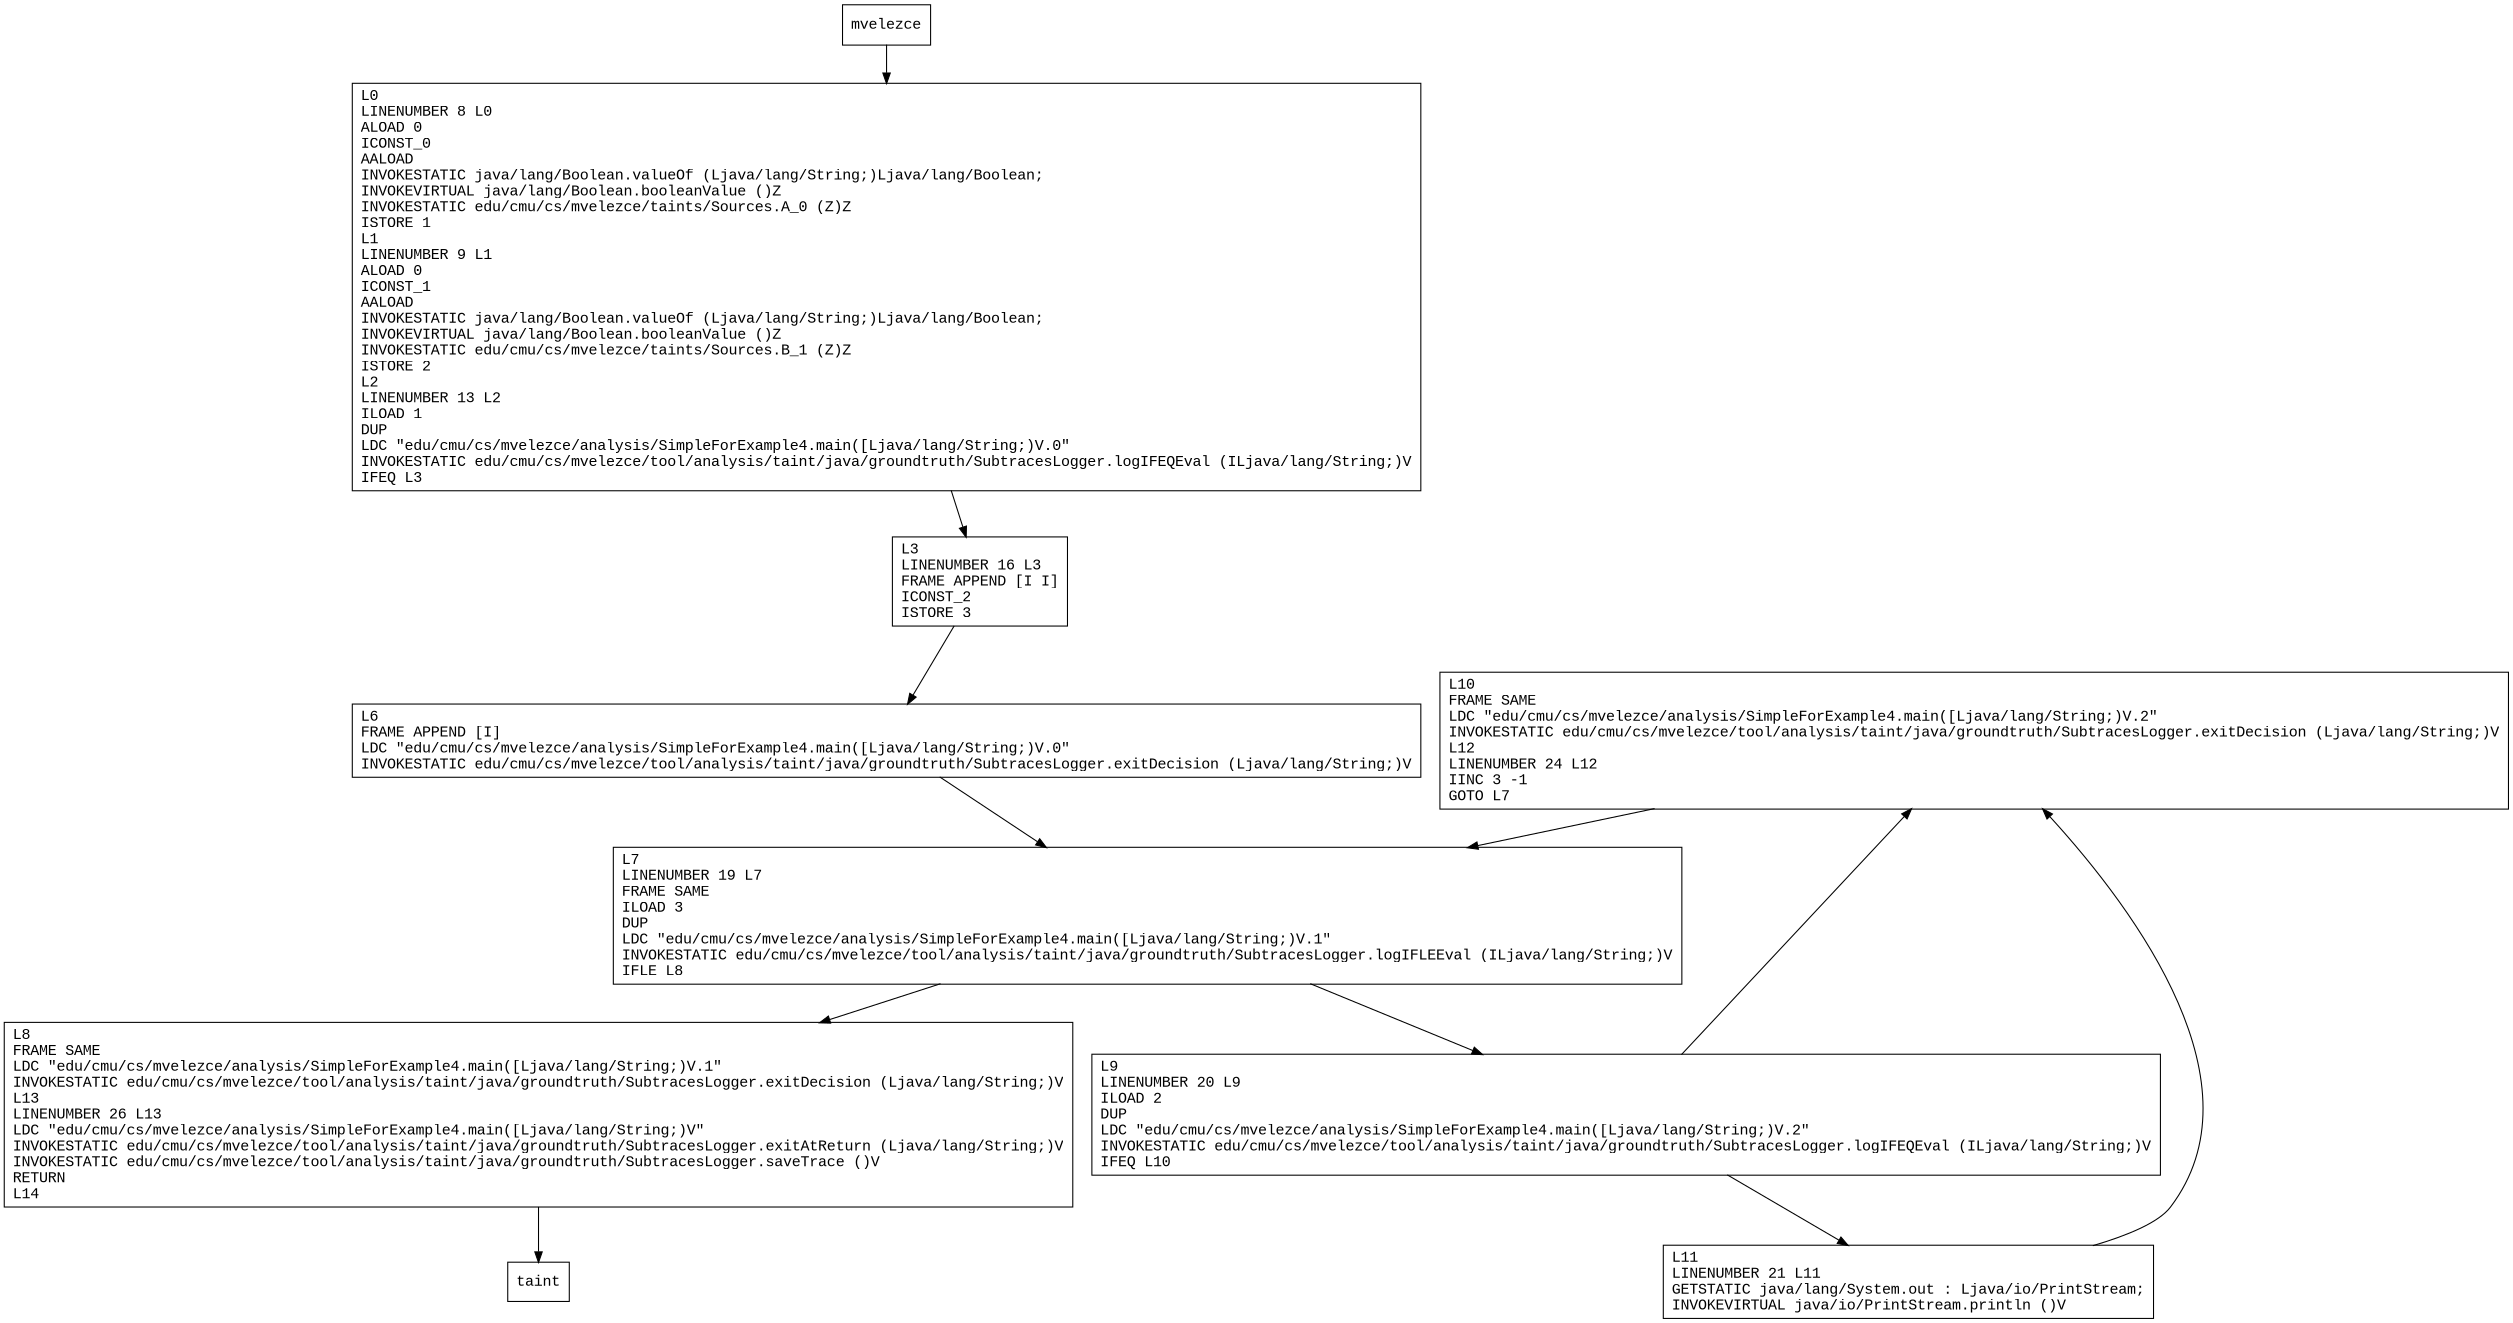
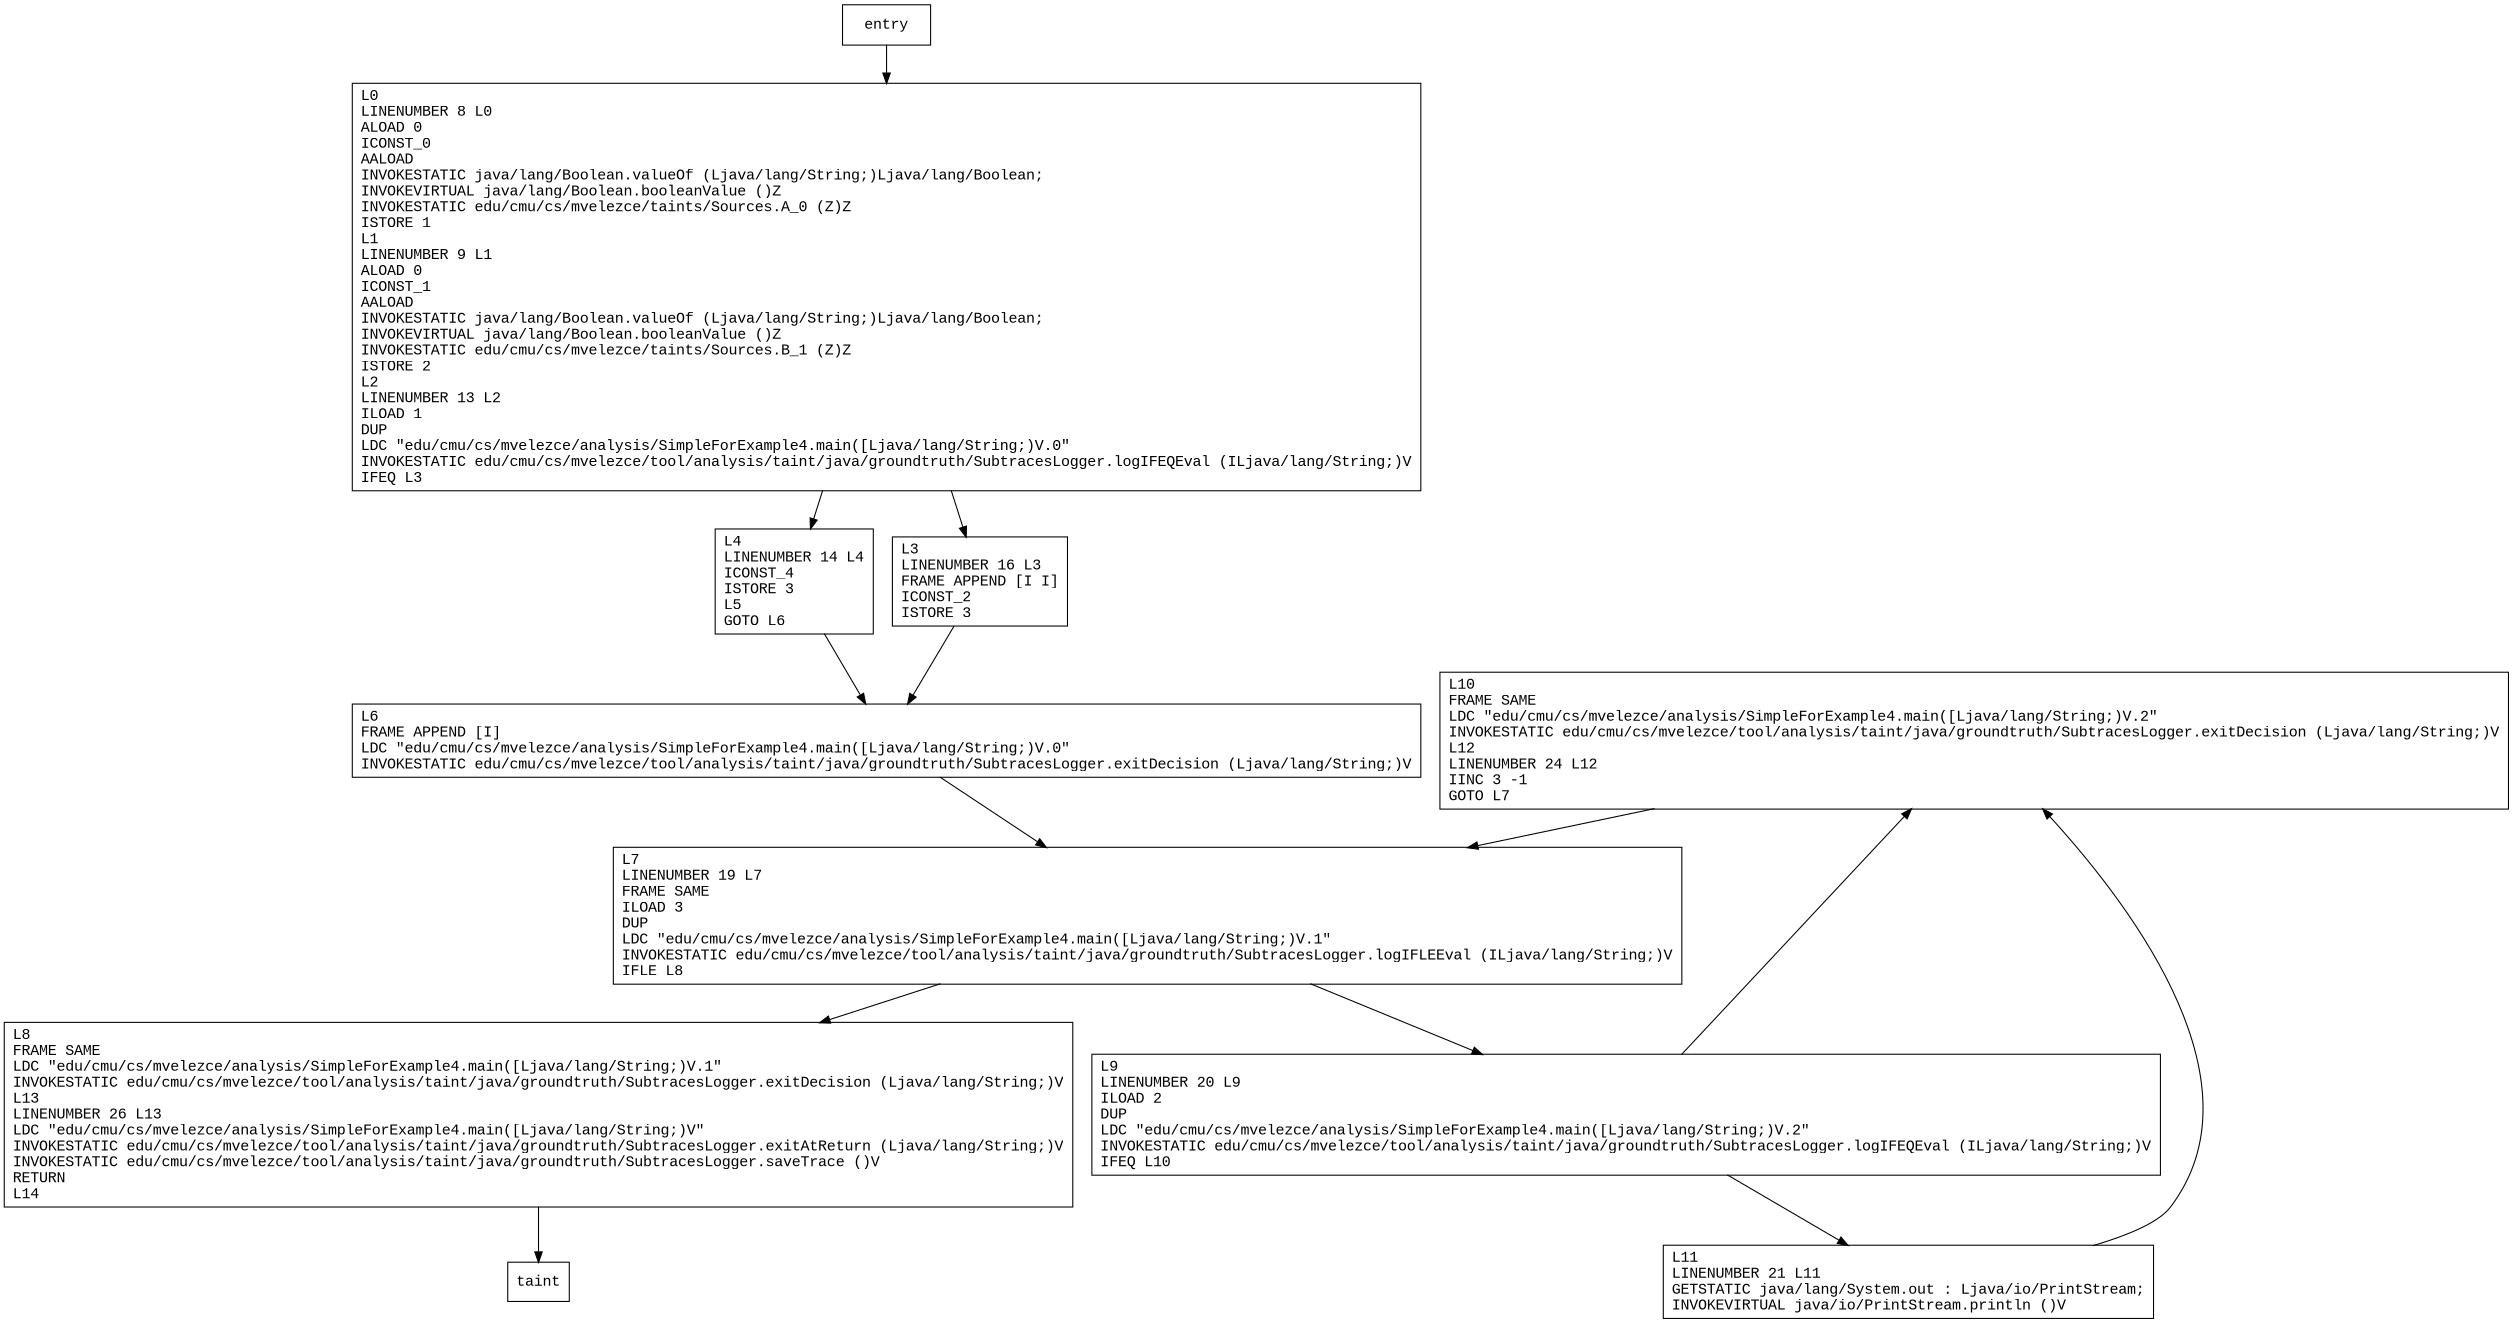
(887, 25) -> (887, 25)
none -> (794, 581)
